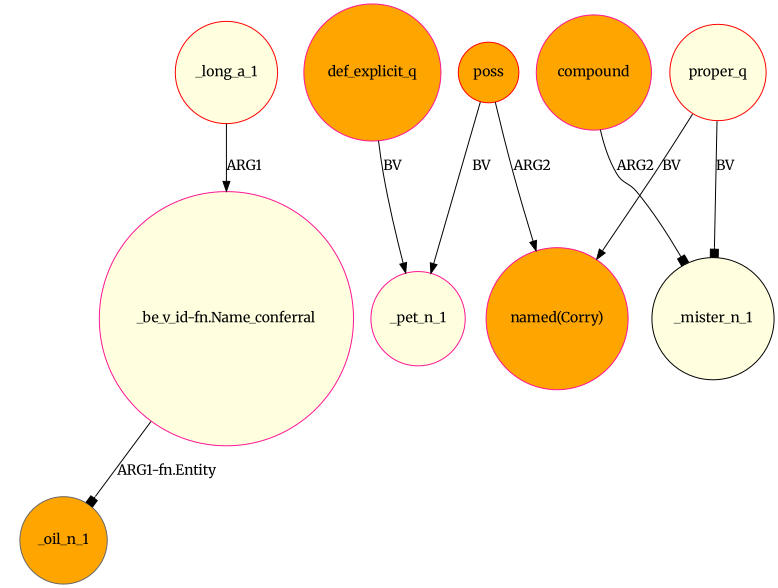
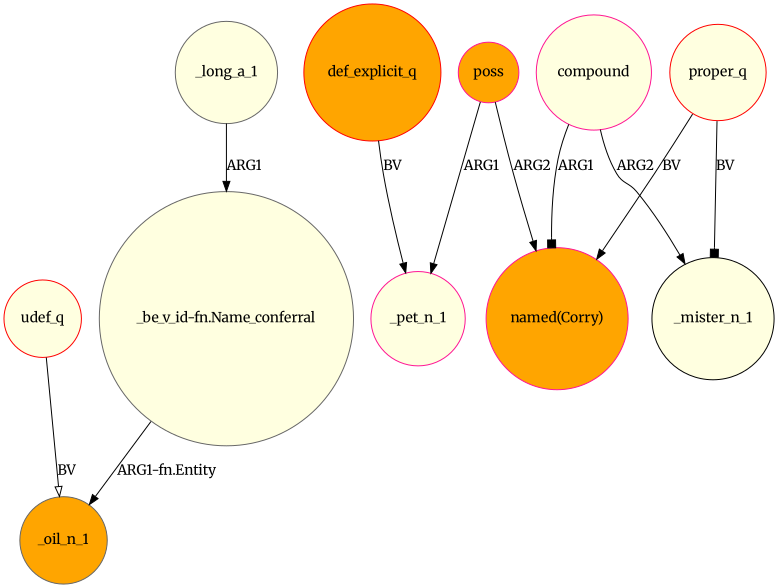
(226, 72) -> (226, 72)
(372, 72) -> (372, 72)
(489, 72) -> (489, 72)
(594, 72) -> (594, 72)
(482, 166) -> (482, 166)
none -> (555, 180)
(635, 190) -> (635, 190)
none -> (43, 319)
(226, 319) -> (226, 319)
(123, 459) -> (123, 459)
